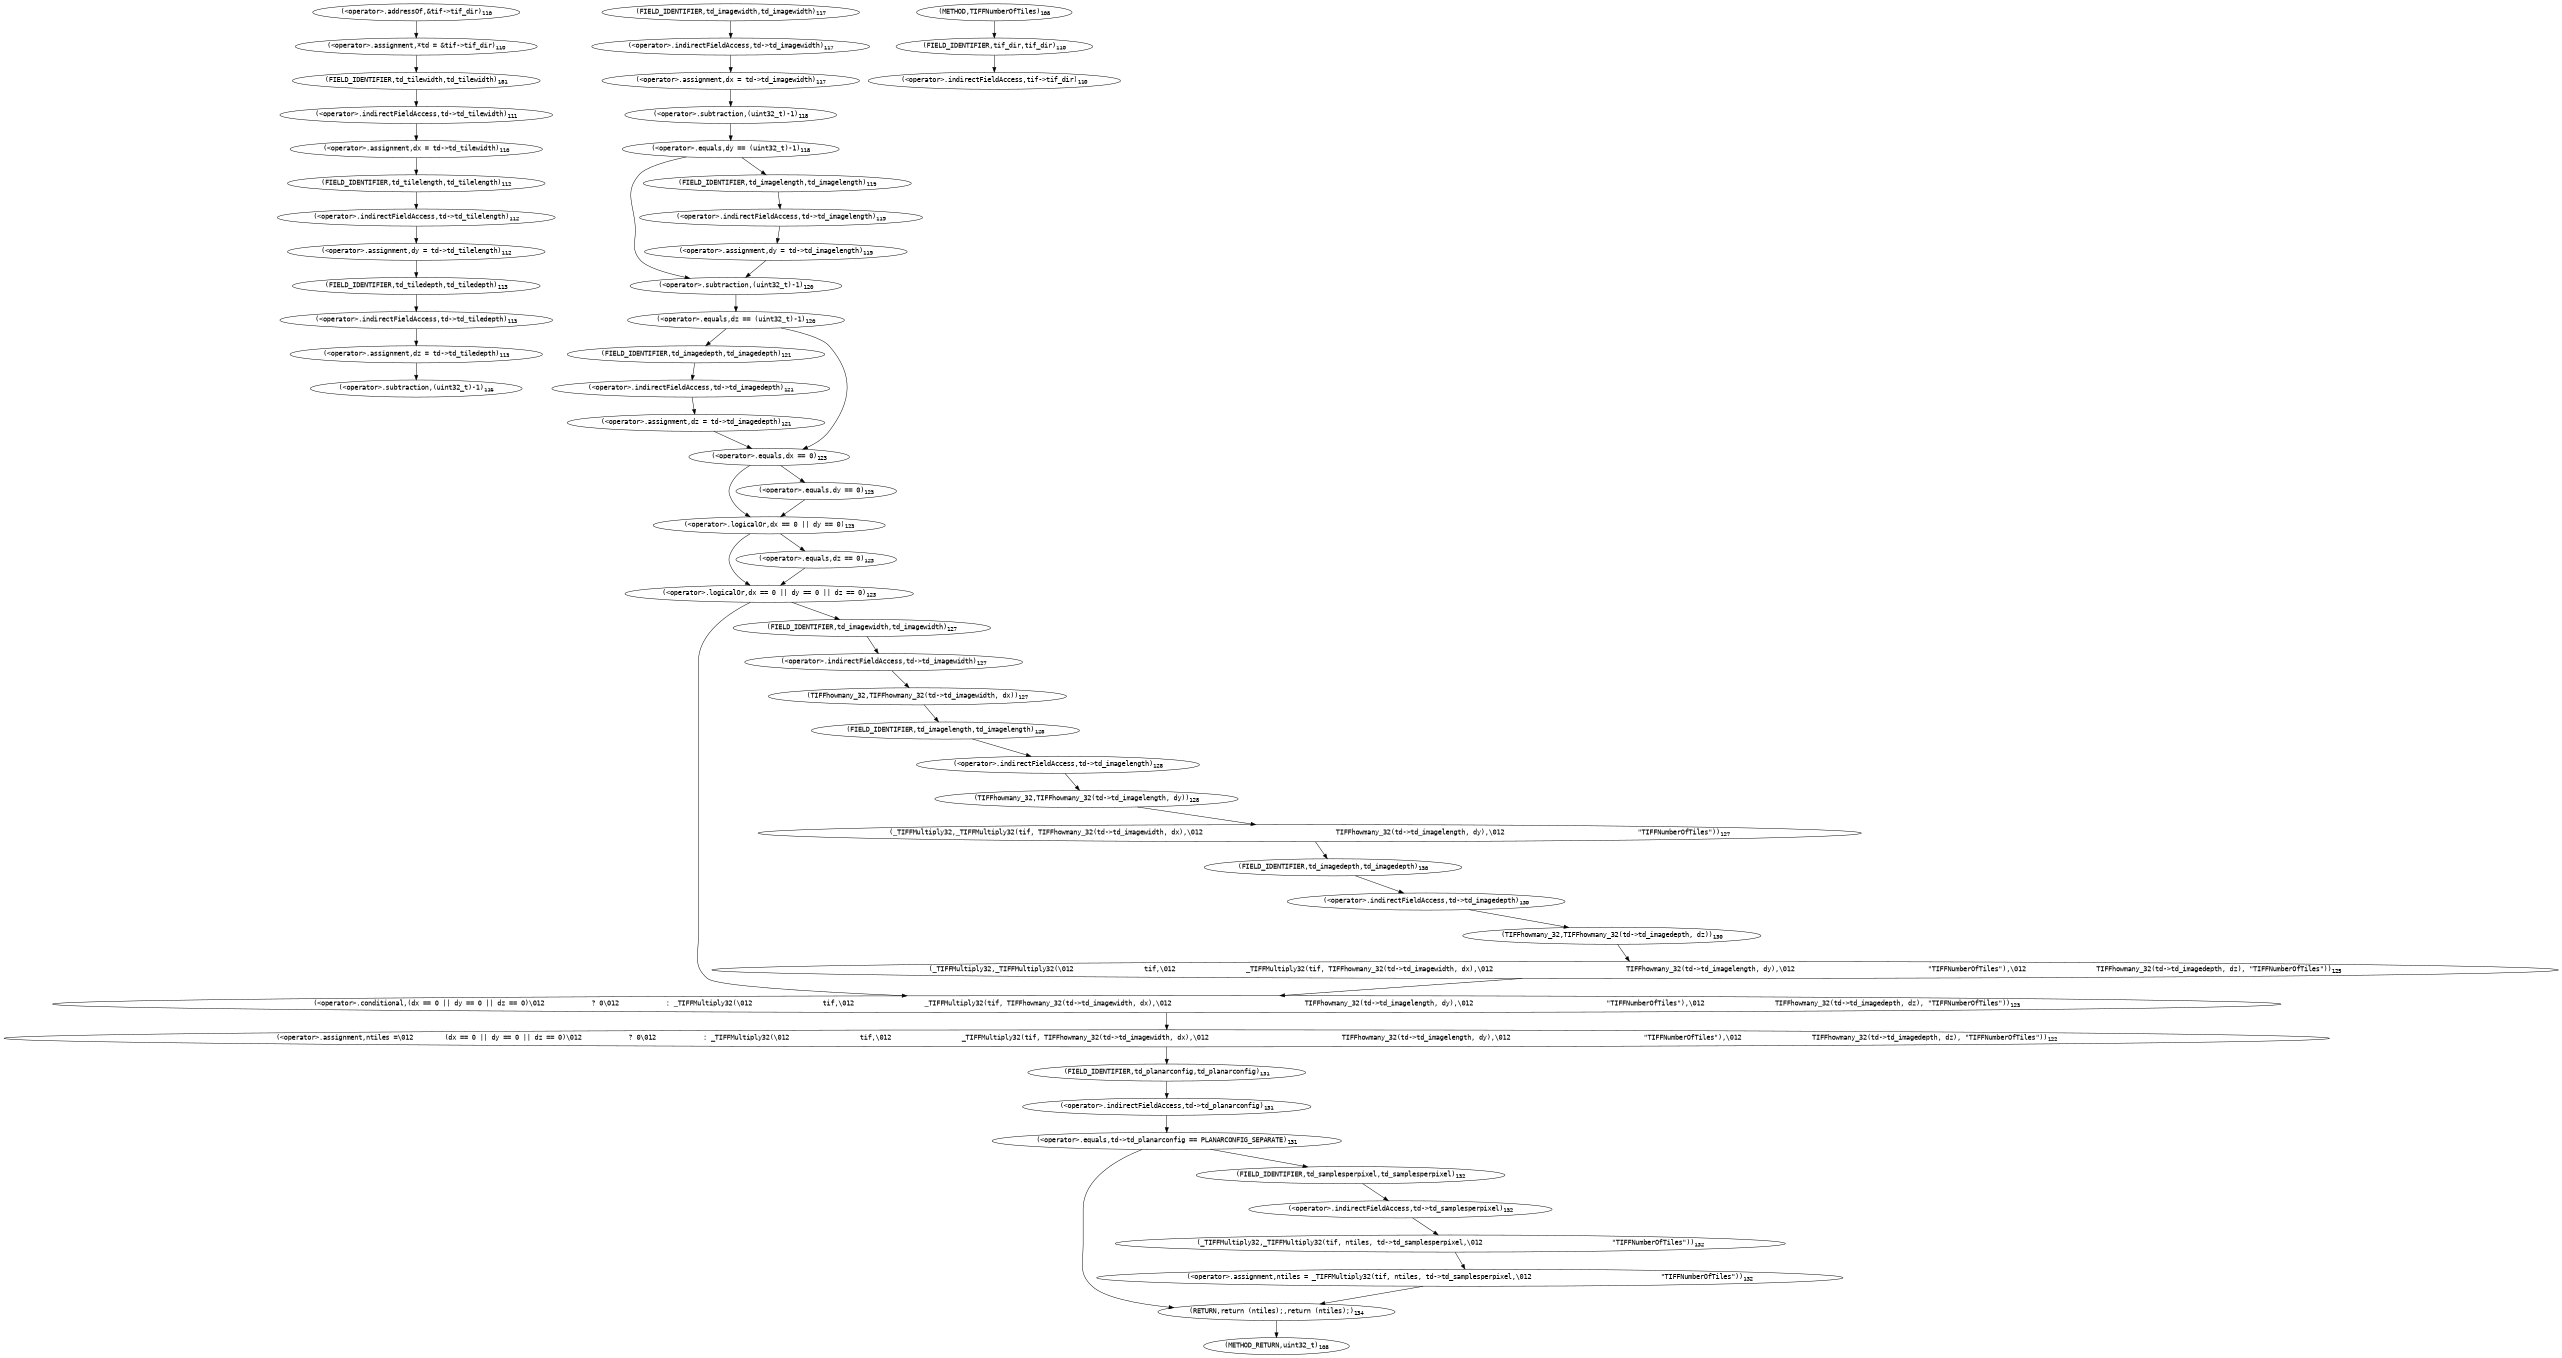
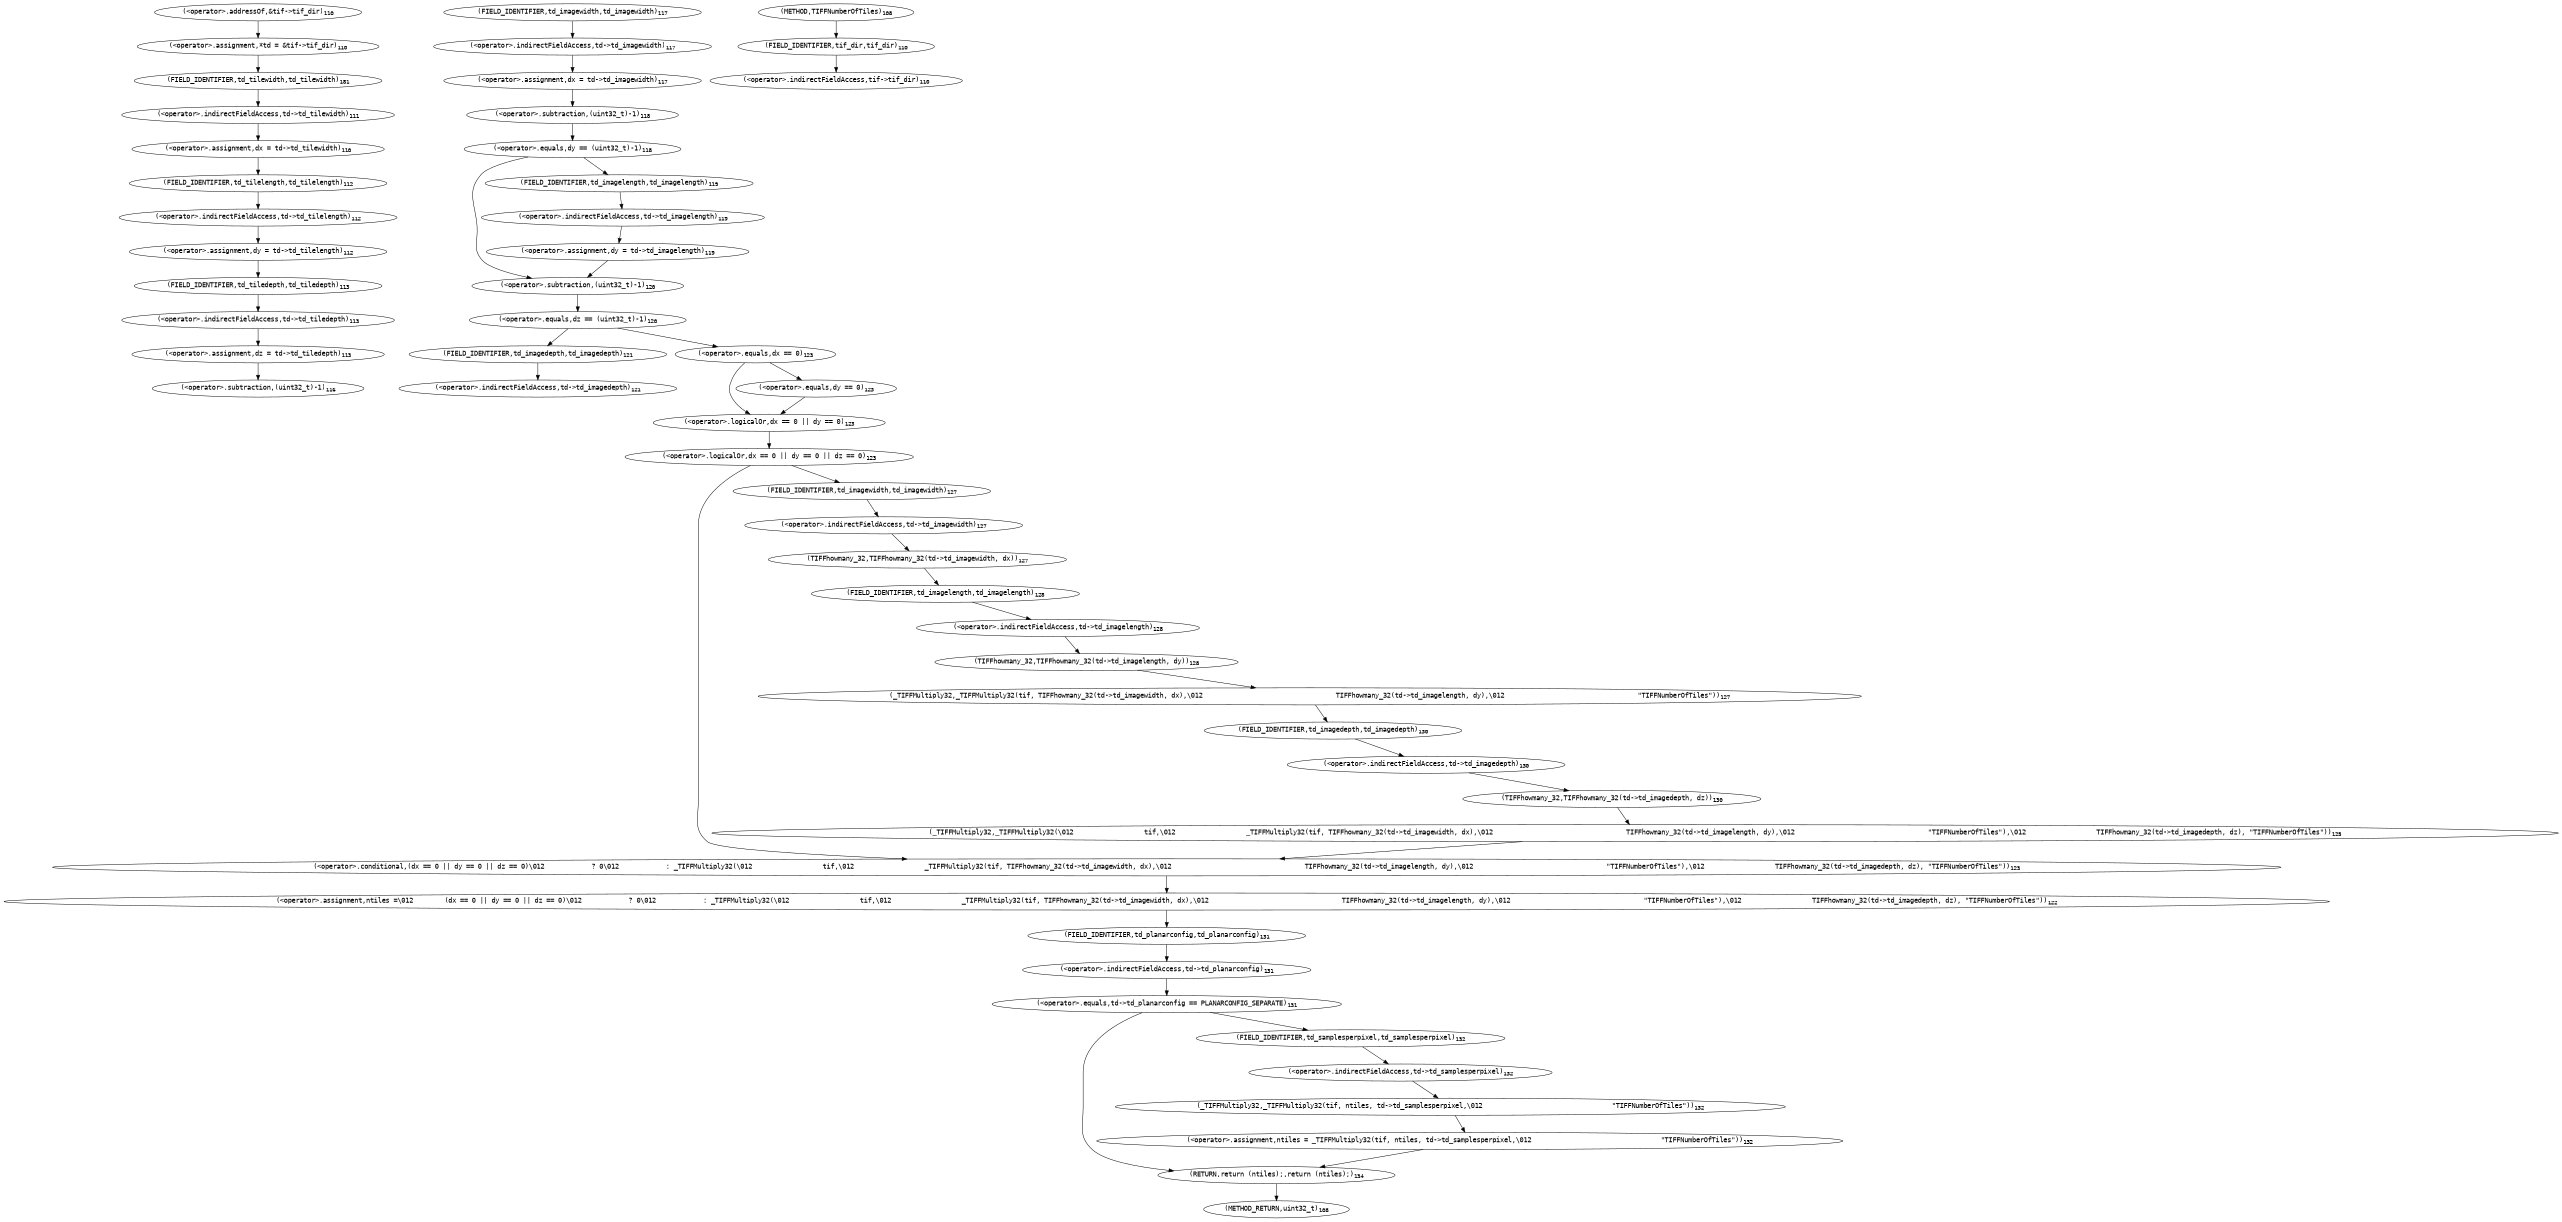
(696, 423) -> none
(816, 560) -> none
